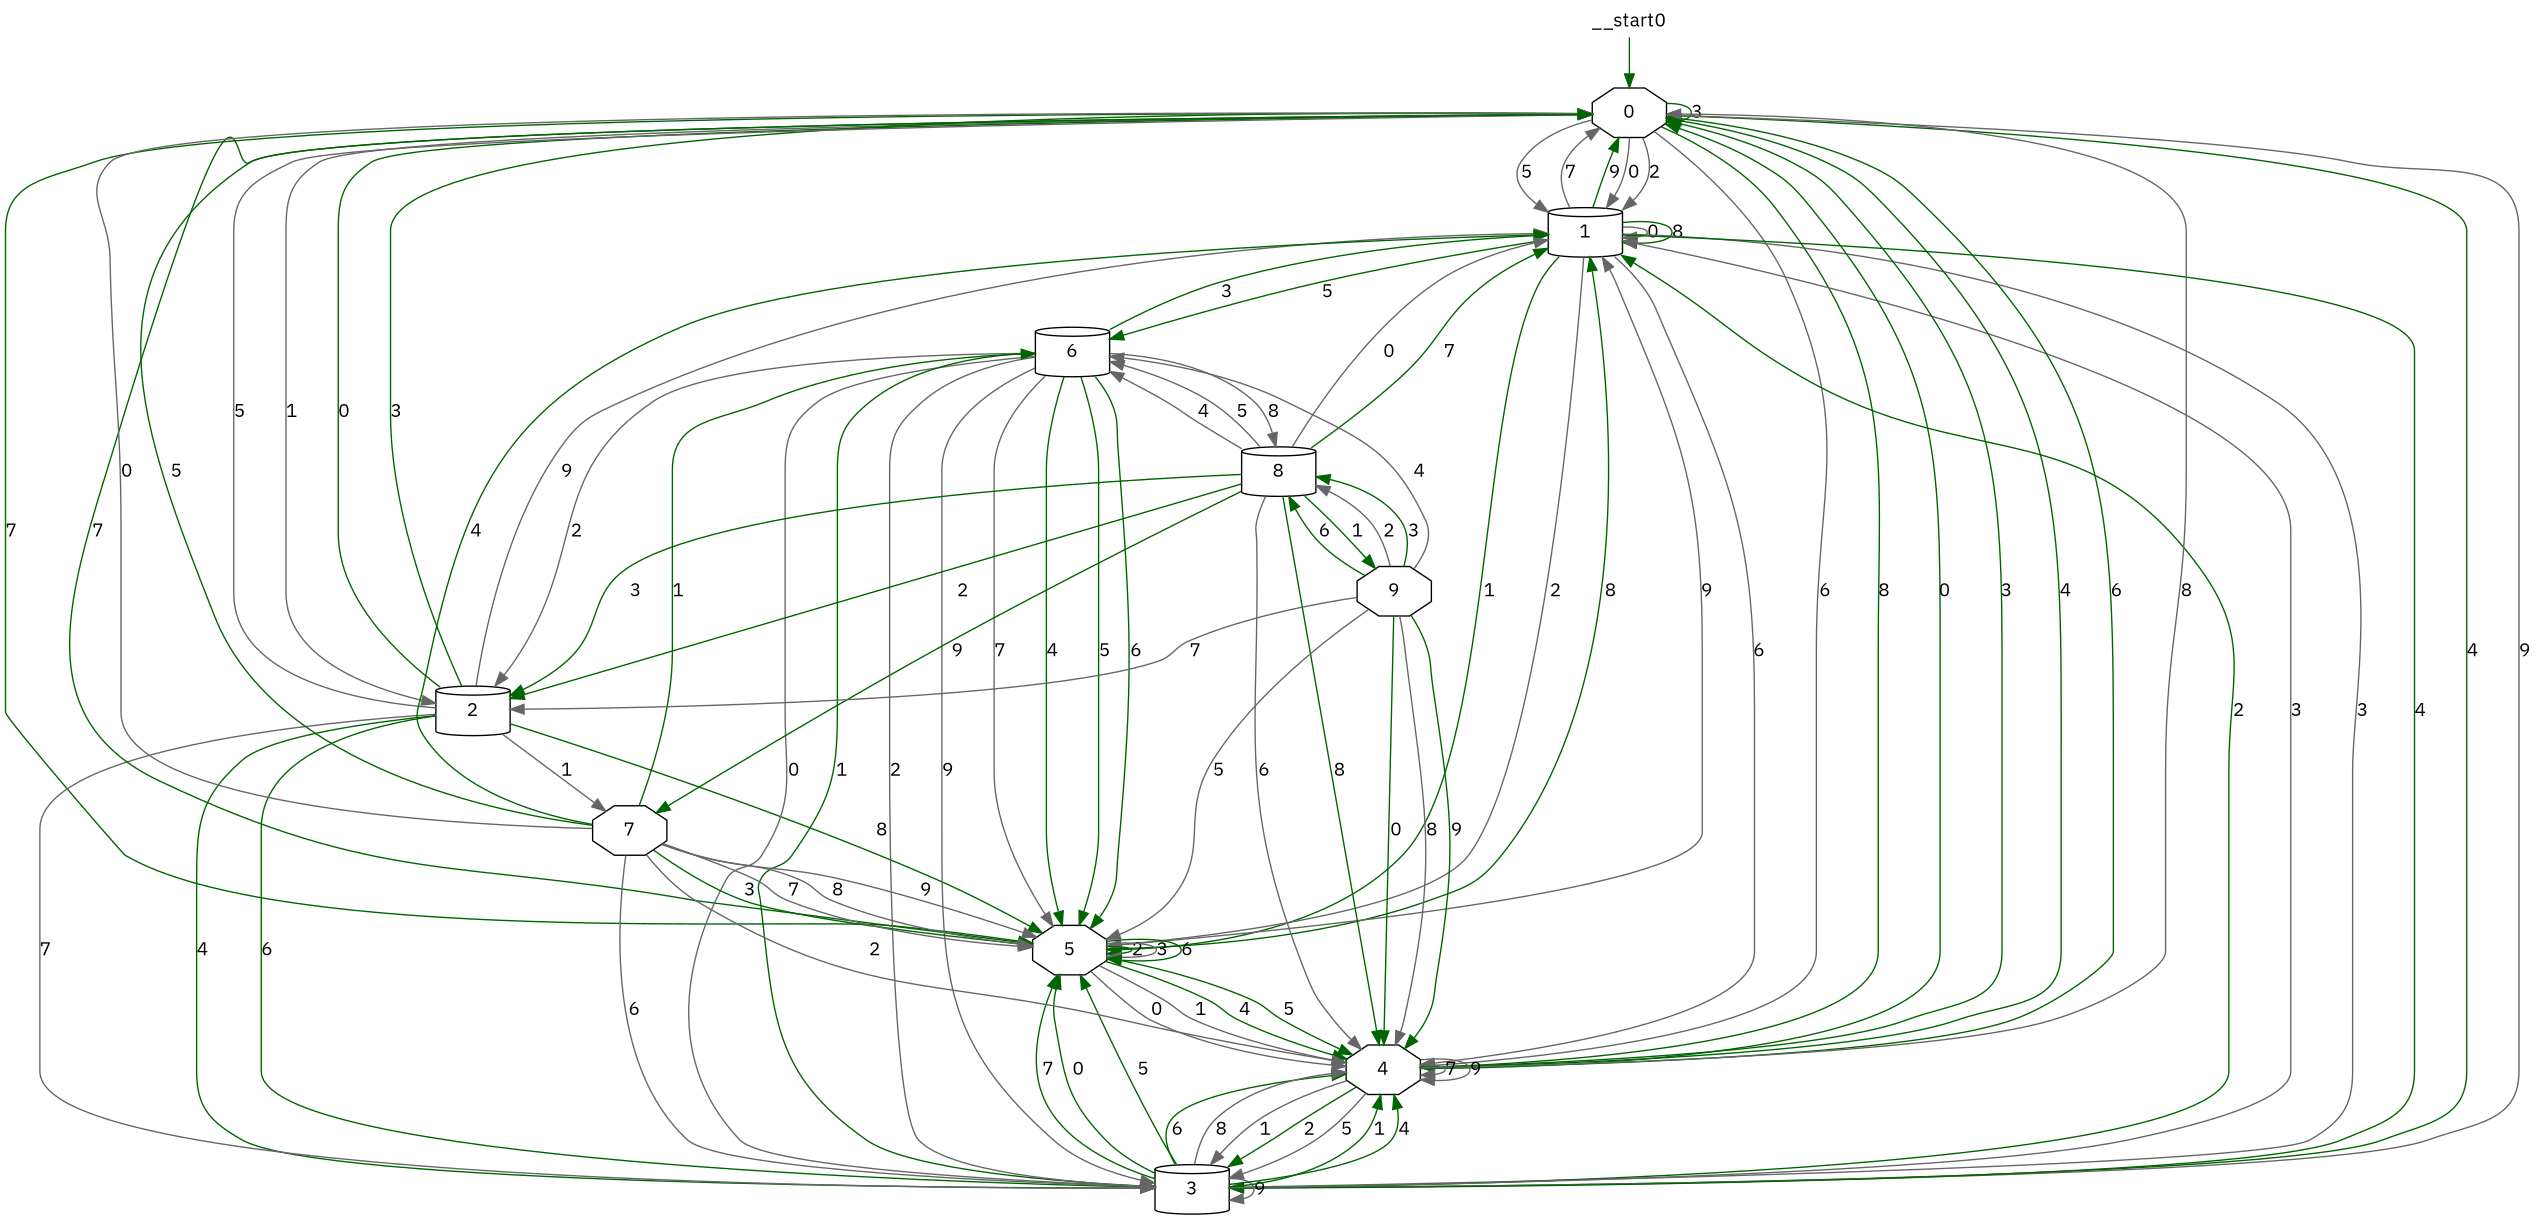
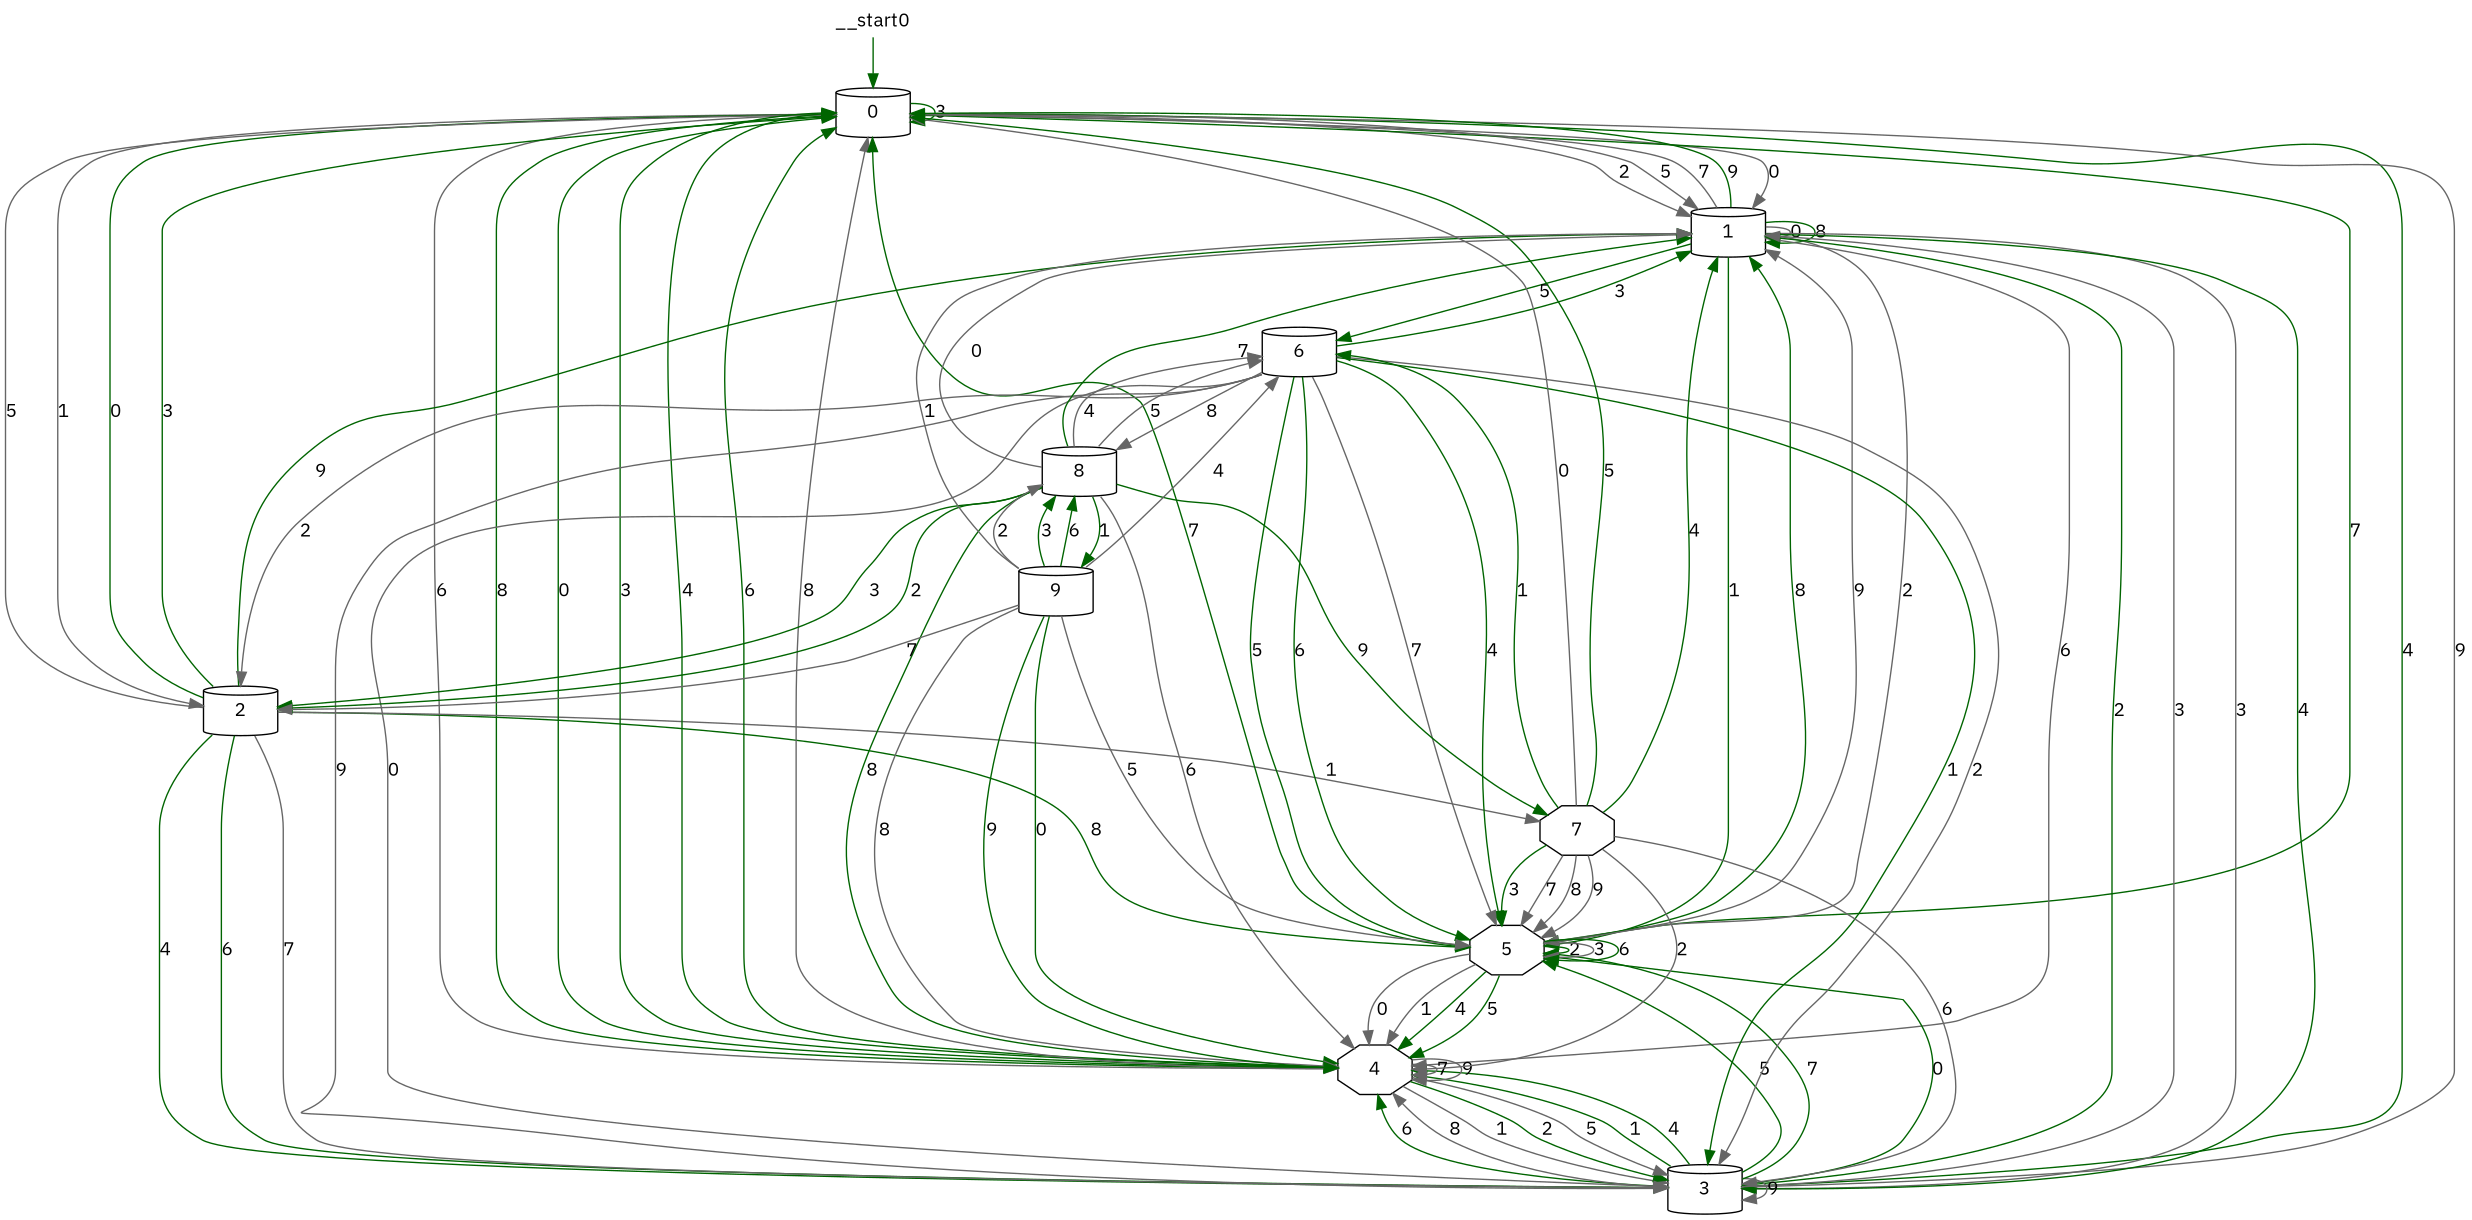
(1629, 113) -> (873, 113)
none -> (979, 289)
(906, 307) -> (855, 298)
(1394, 591) -> (1056, 591)
